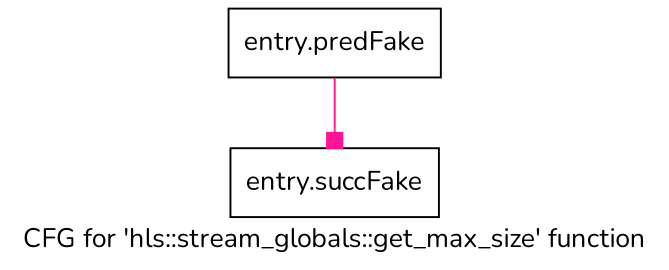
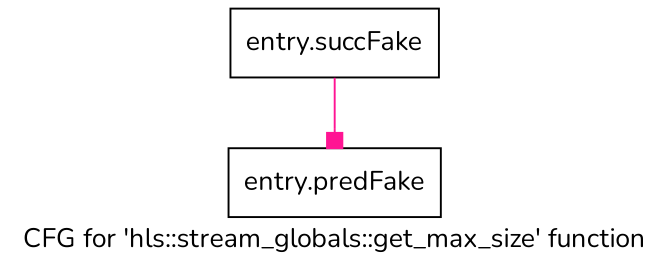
(335, 103) -> (335, 103)
